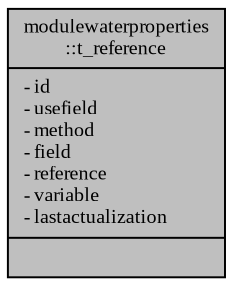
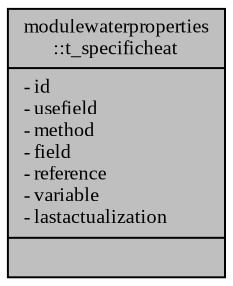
(116, 48) -> (116, 48)
